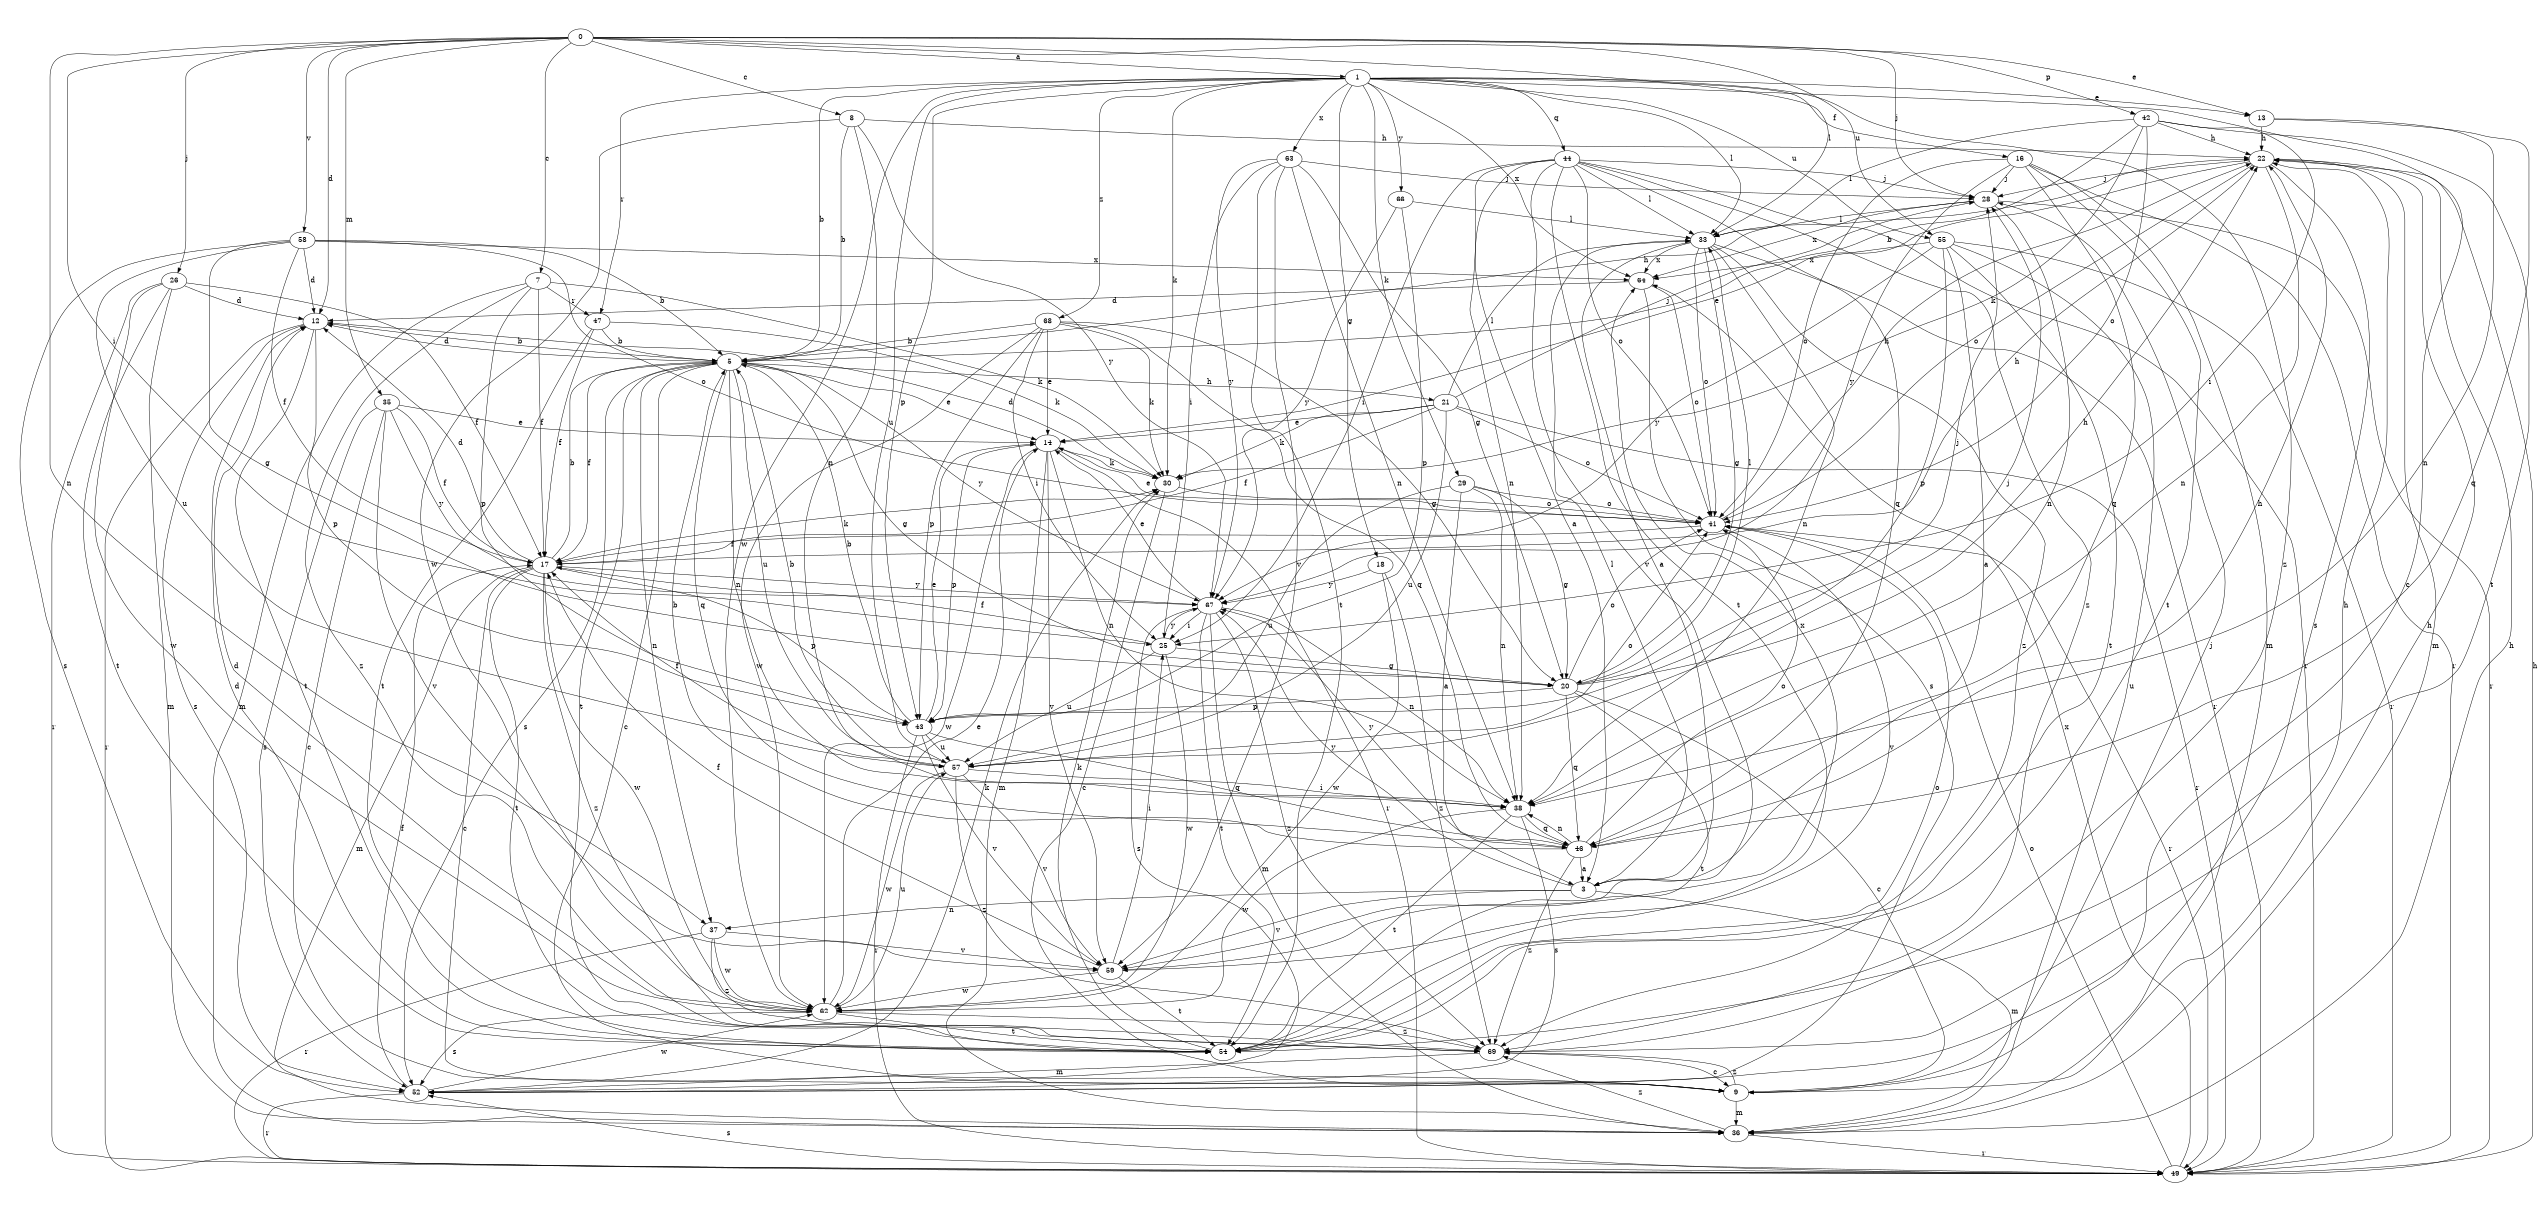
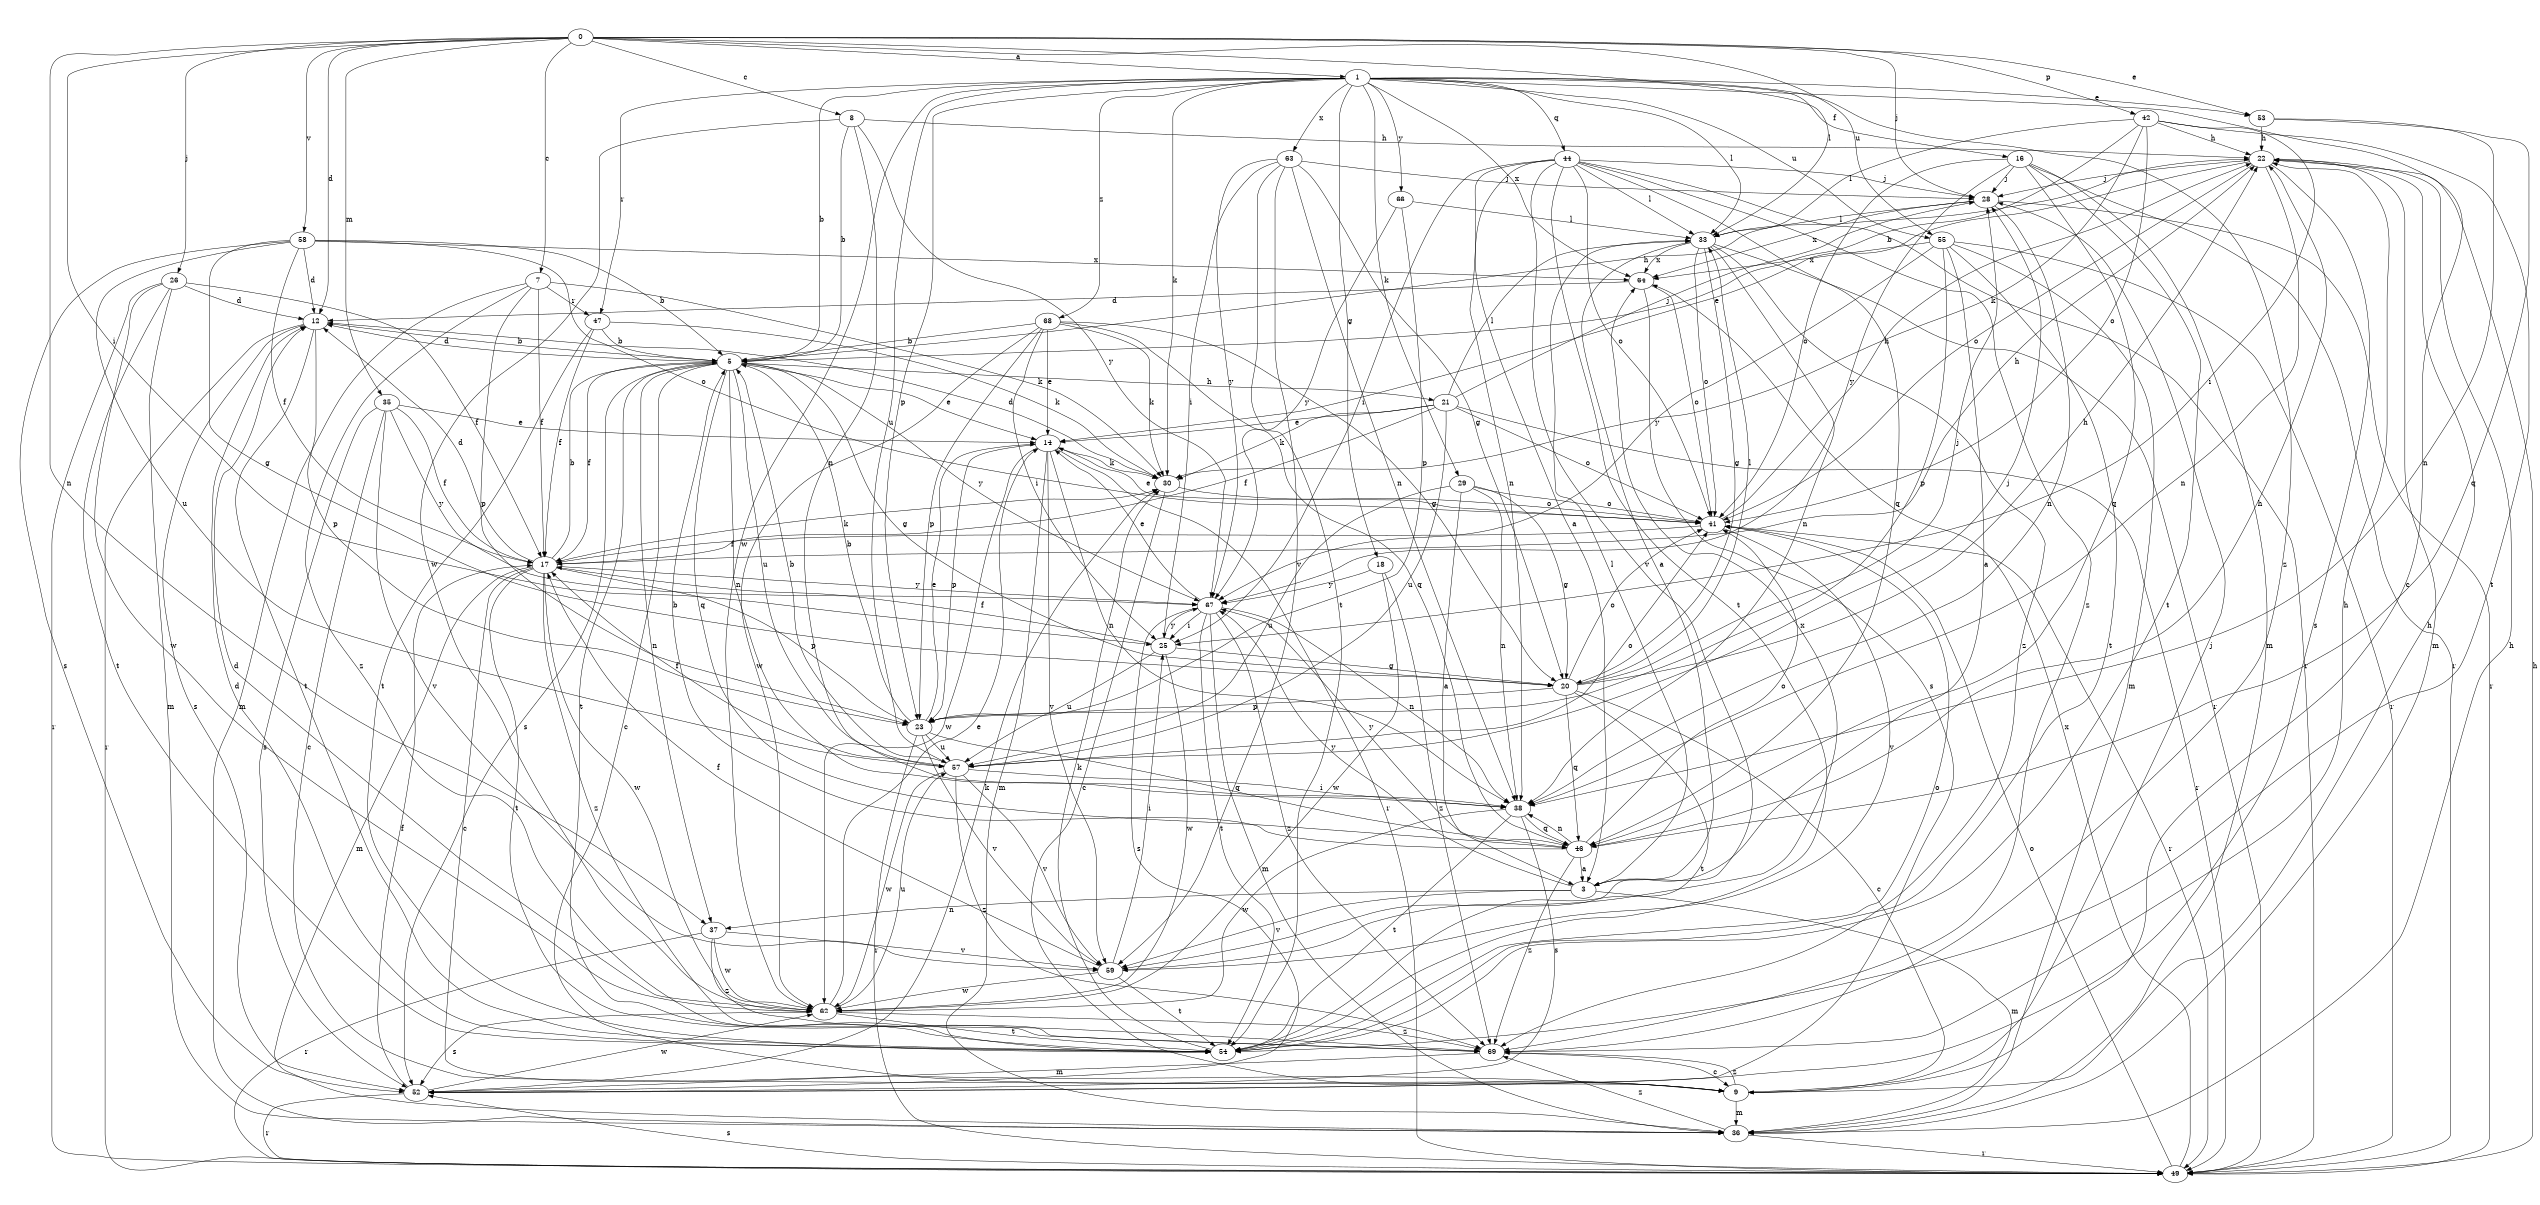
(2262, 118) -> (2262, 118)
(2132, 687) -> (2132, 687)
(919, 727) -> (919, 727)
